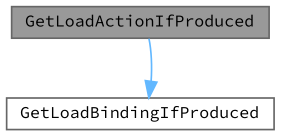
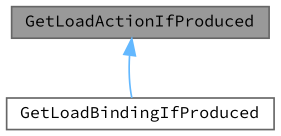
(151, 60) -> (129, 77)
